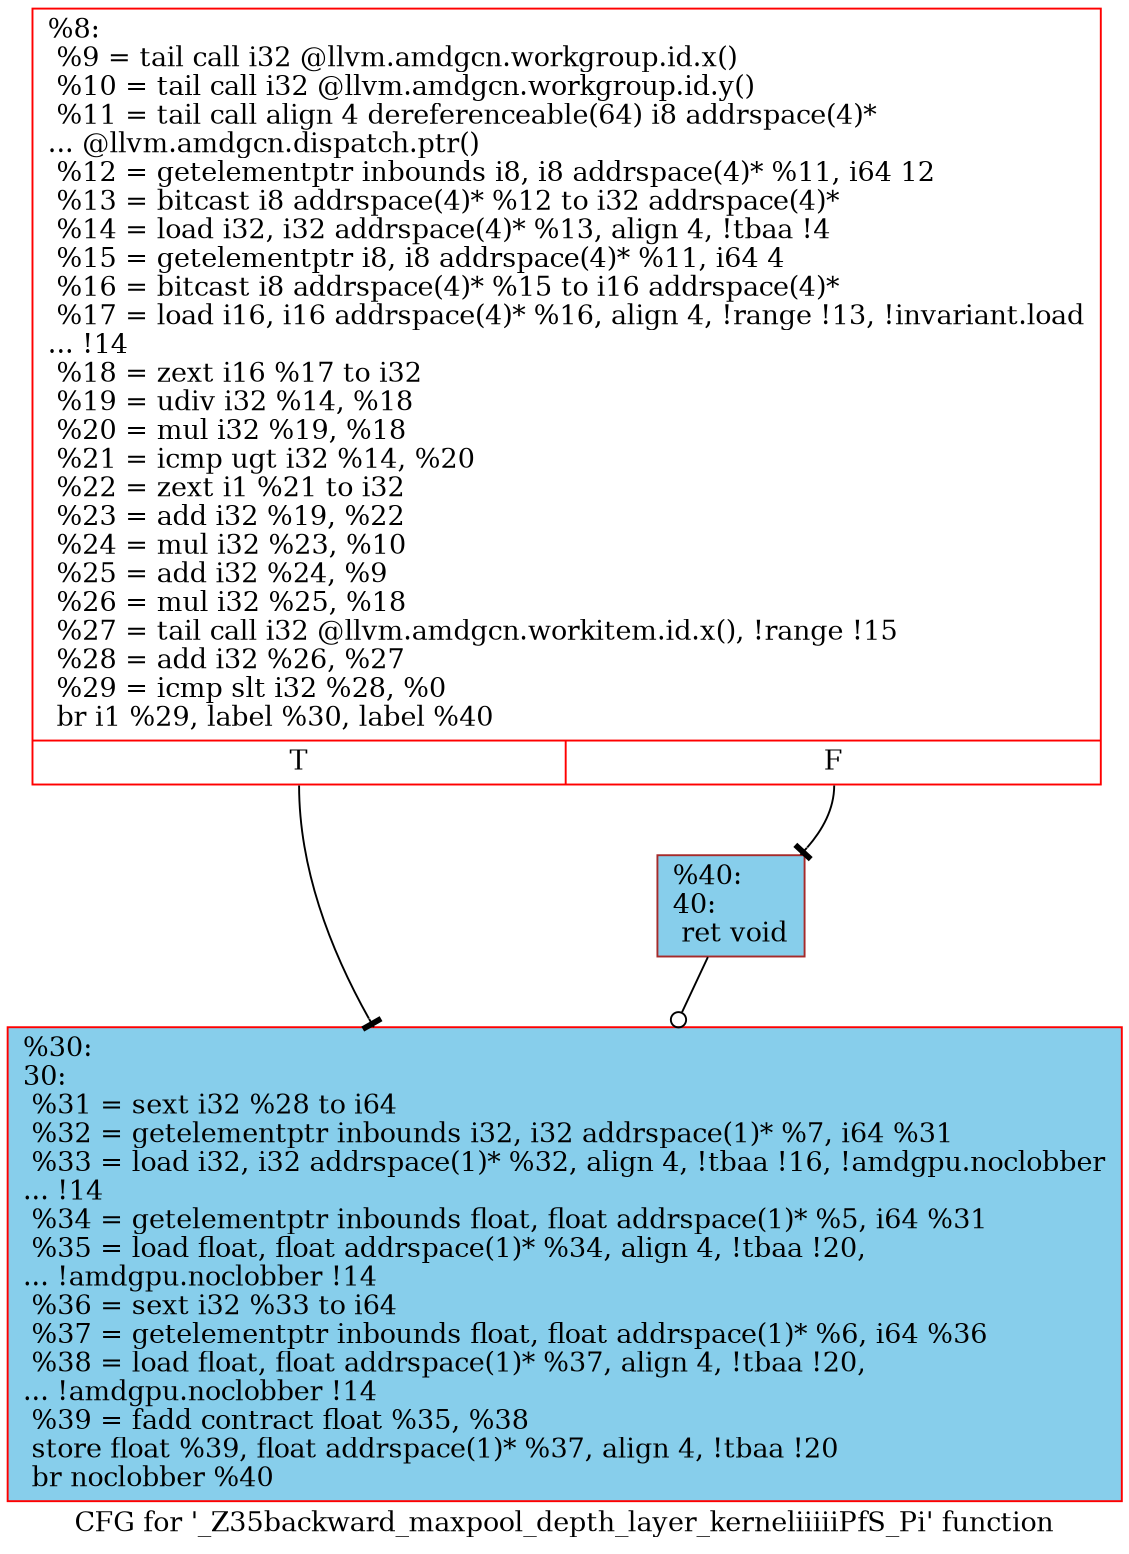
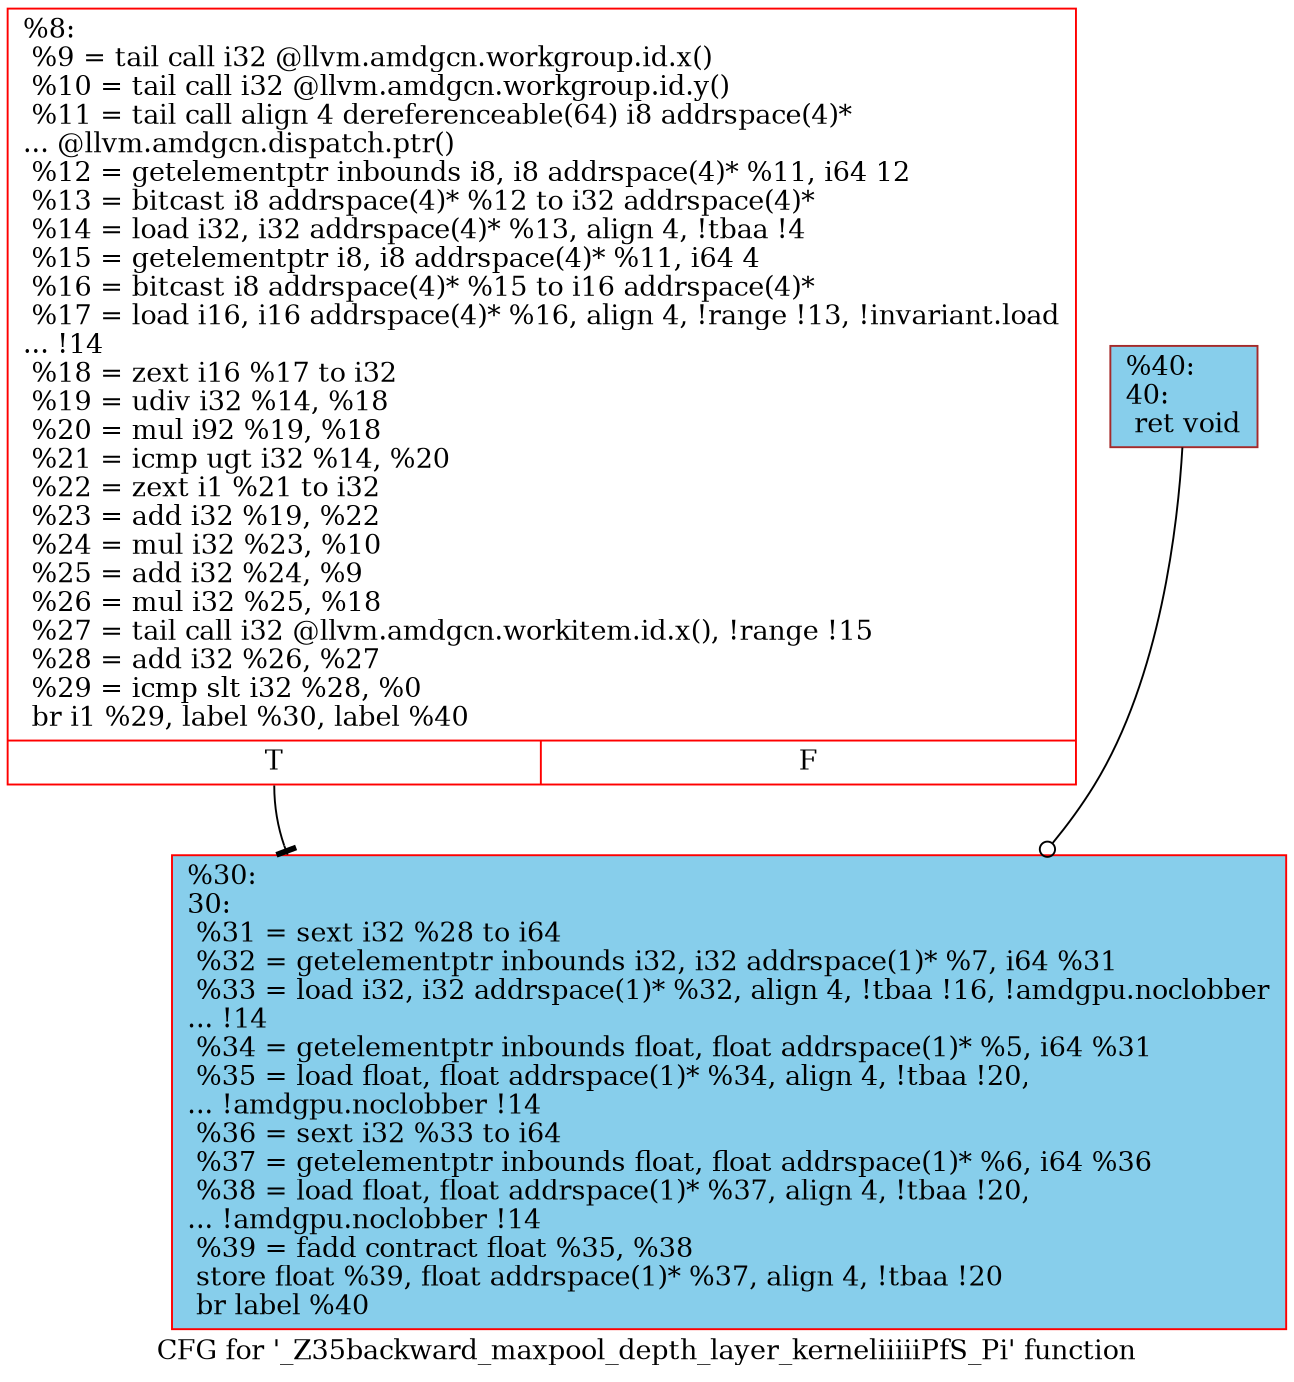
(227, 431) -> (203, 431)
(826, 819) -> none
(149, 1478) -> (279, 1306)
